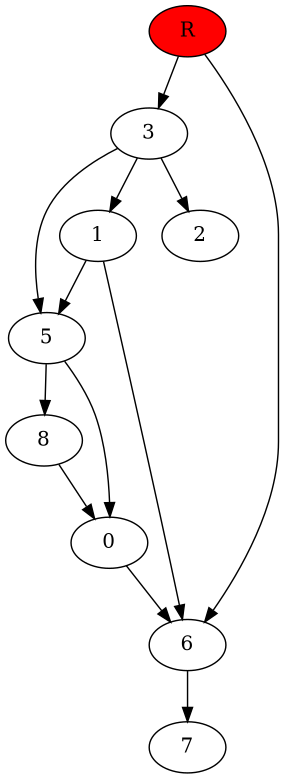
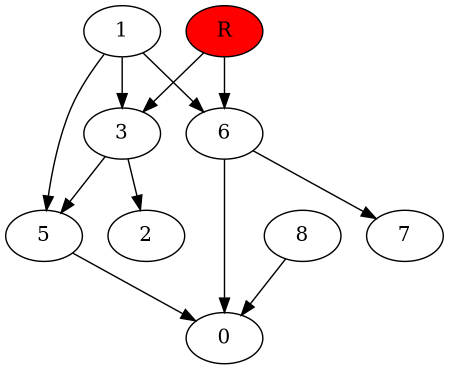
(127, 178) -> (122, 75)
(46, 382) -> none
(144, 588) -> (224, 229)
